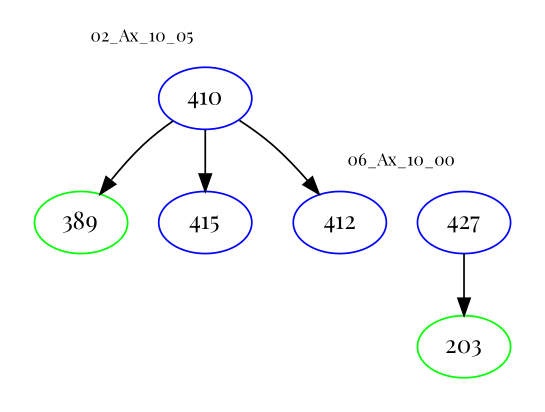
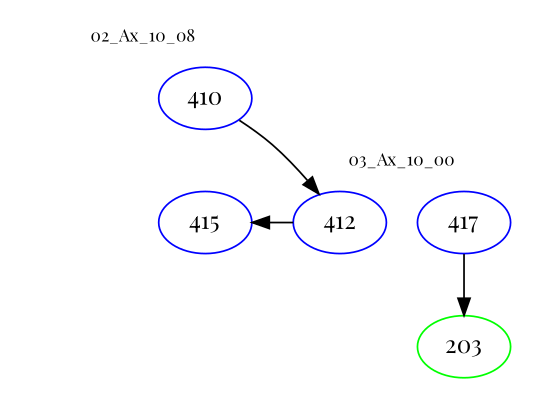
(143, 37) -> (143, 37)
(205, 152) -> (281, 223)
(402, 161) -> (402, 161)
(81, 223) -> none
(464, 223) -> (464, 223)
